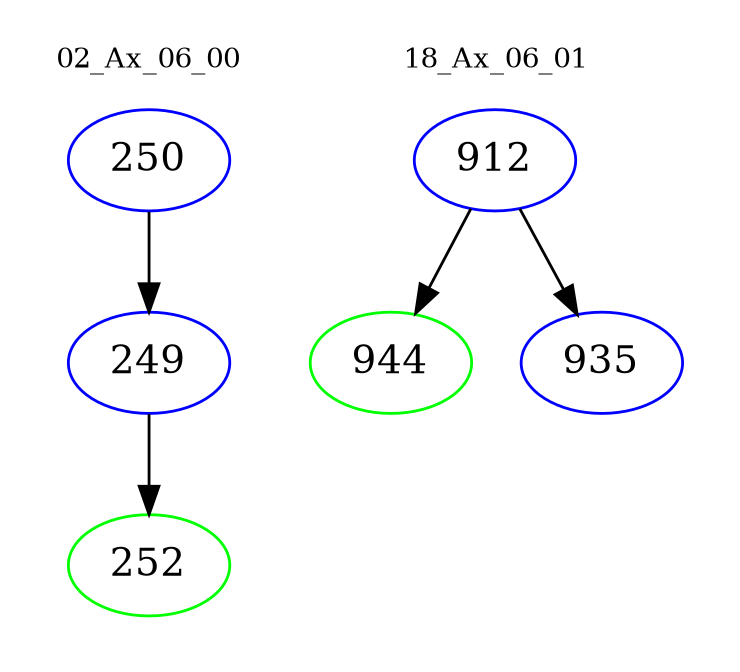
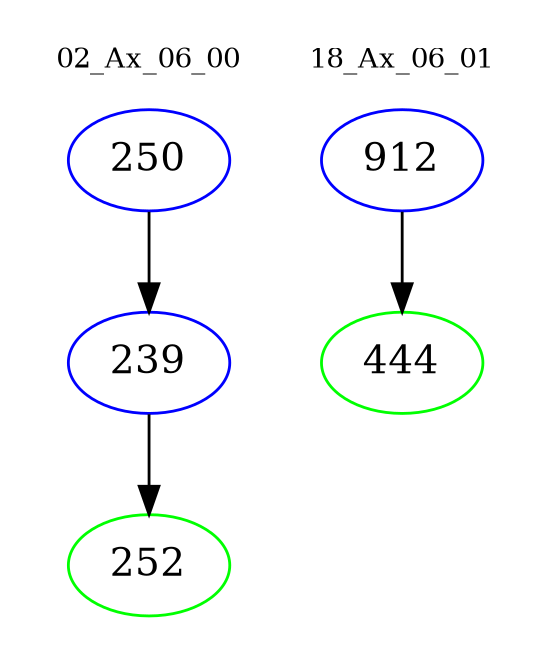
(149, 363) -> (149, 363)
(391, 363) -> (402, 363)
(602, 363) -> none
